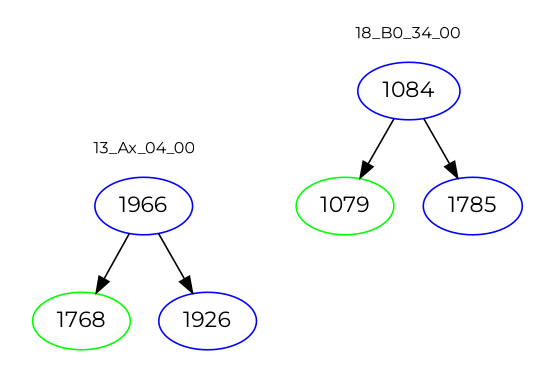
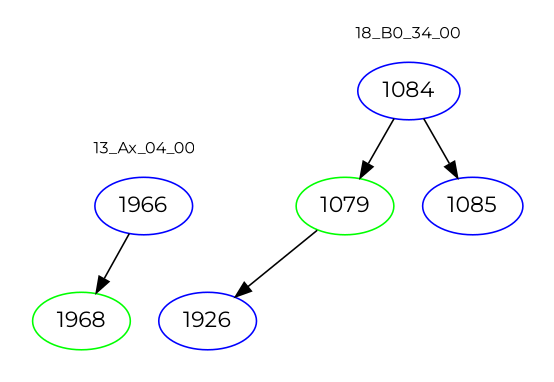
(473, 206) -> (473, 206)
(171, 256) -> (283, 258)
(81, 321) -> (81, 321)
